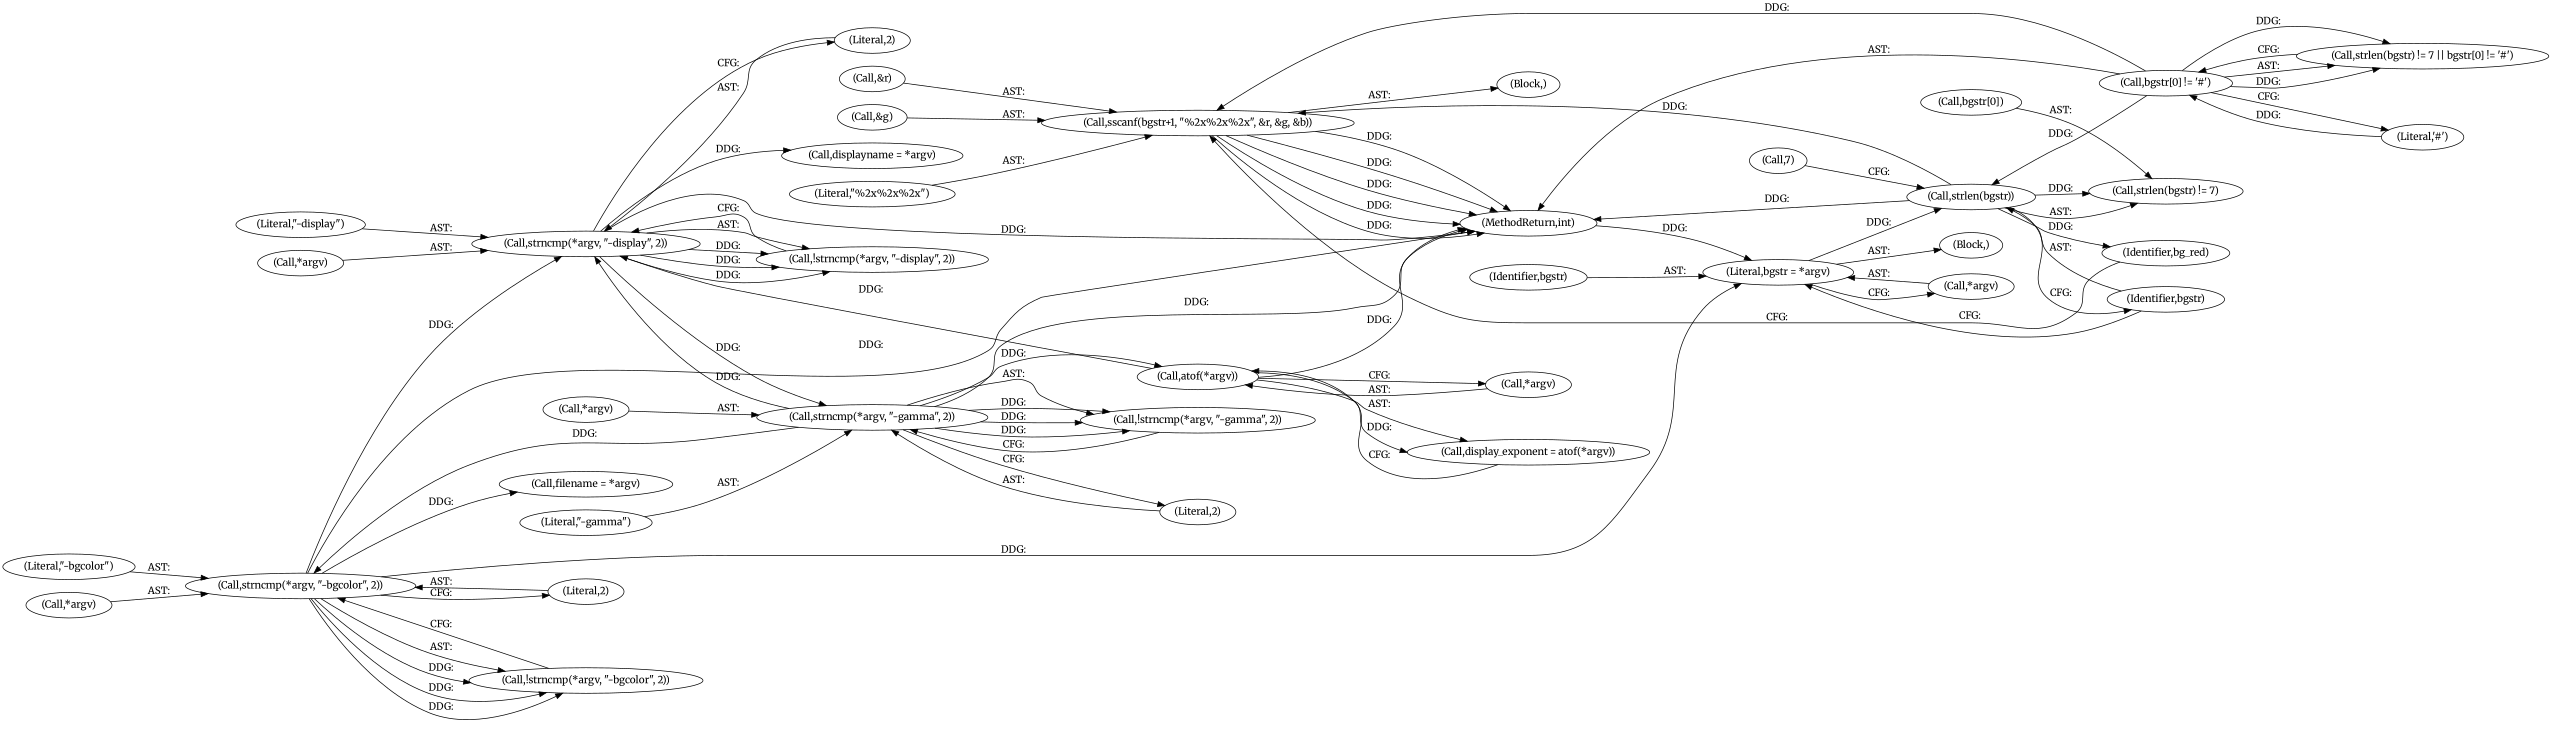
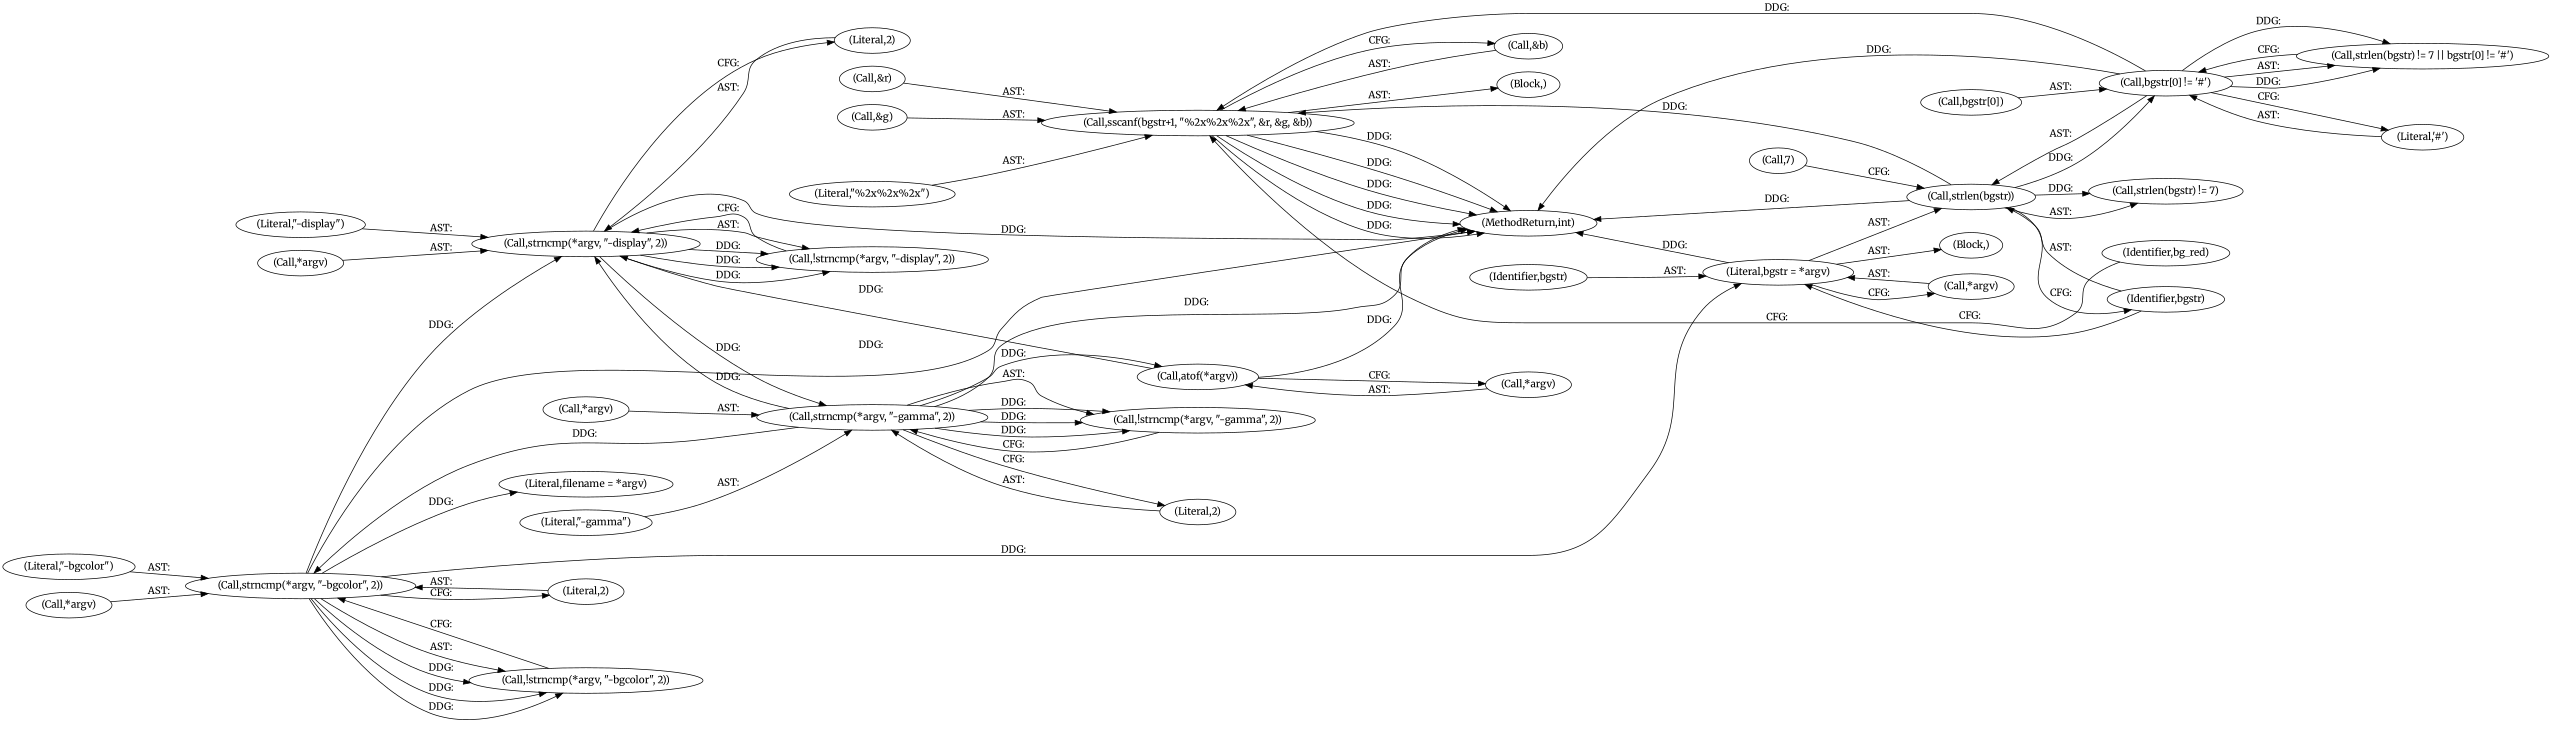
none -> (1528, 46)
(1880, 50) -> (1880, 50)
(2270, 116) -> (2270, 116)
(2083, 129) -> (2059, 94)
(2062, 134) -> (2062, 134)
(872, 156) -> none
(1880, 223) -> (1880, 223)
(2049, 233) -> (2089, 155)
(1672, 235) -> (1656, 248)
(1528, 452) -> none
(586, 484) -> (586, 484)
